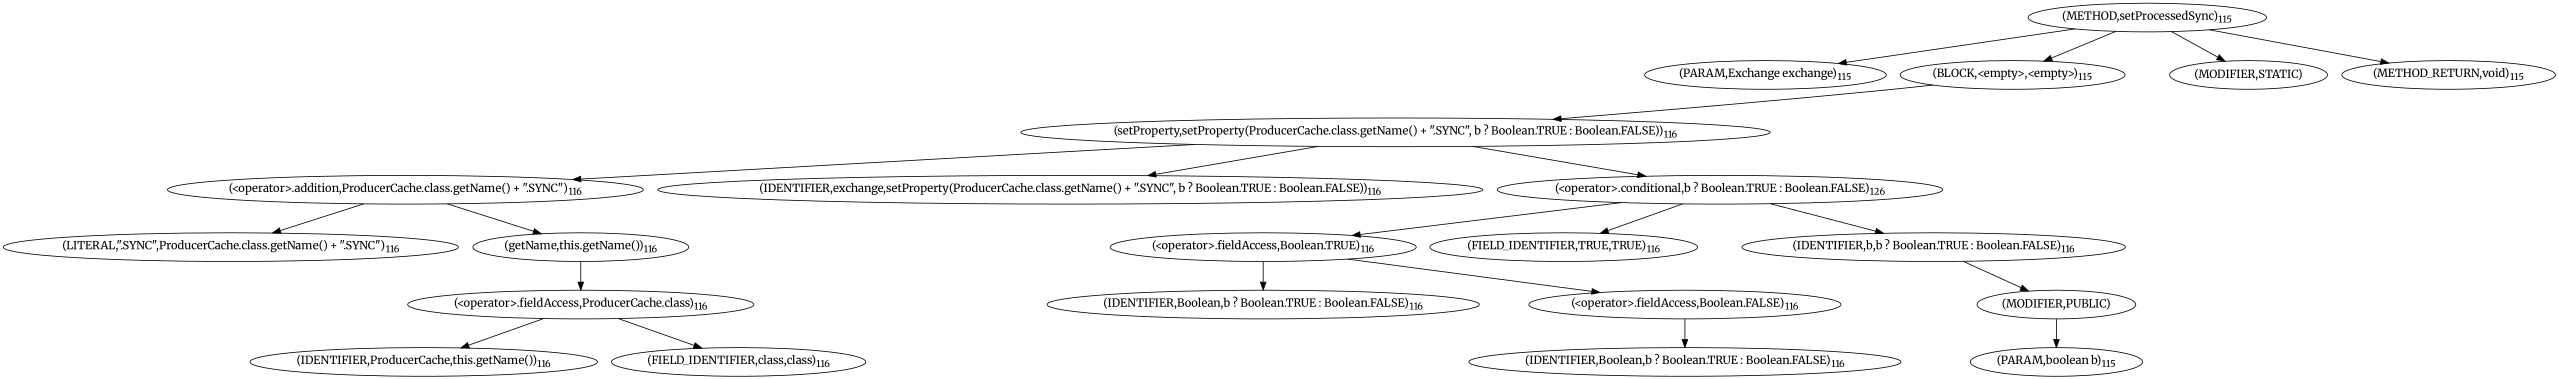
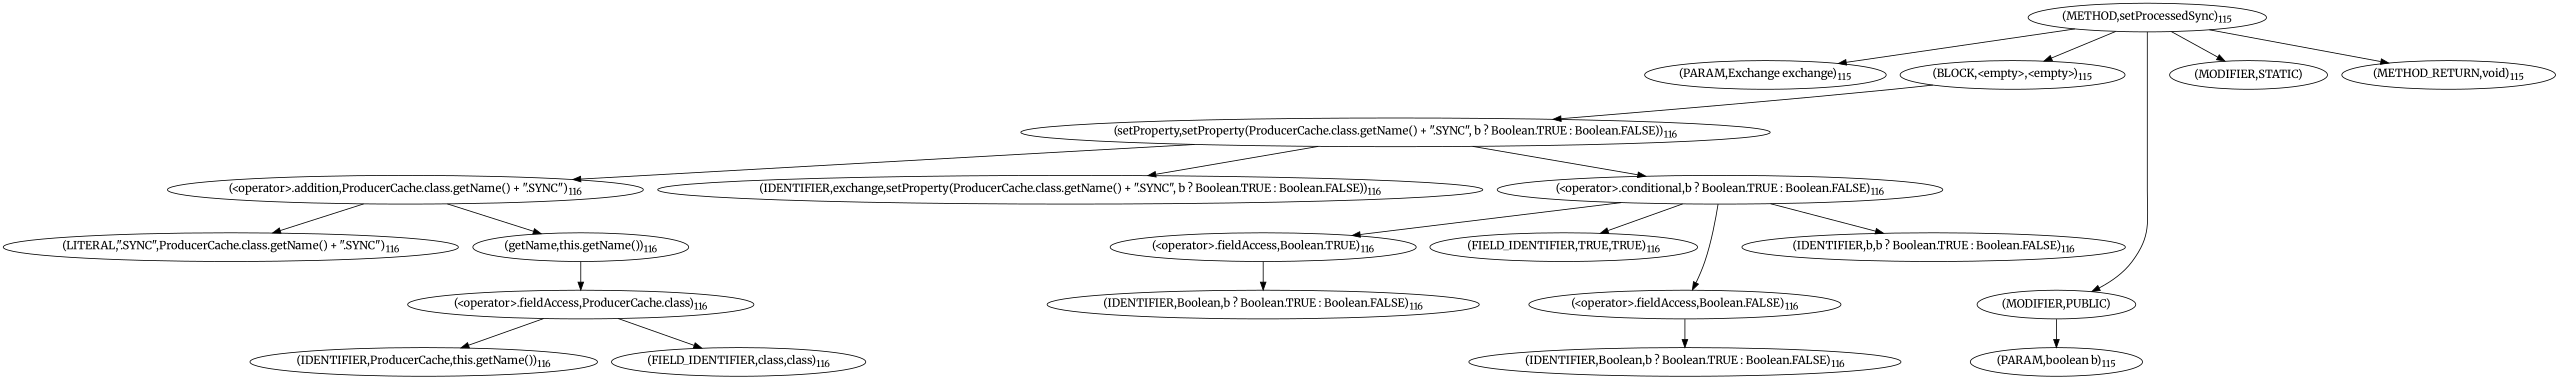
(1877, 189) -> (1877, 189)
(1470, 275) -> (1710, 244)
(1992, 275) -> (2147, 170)
